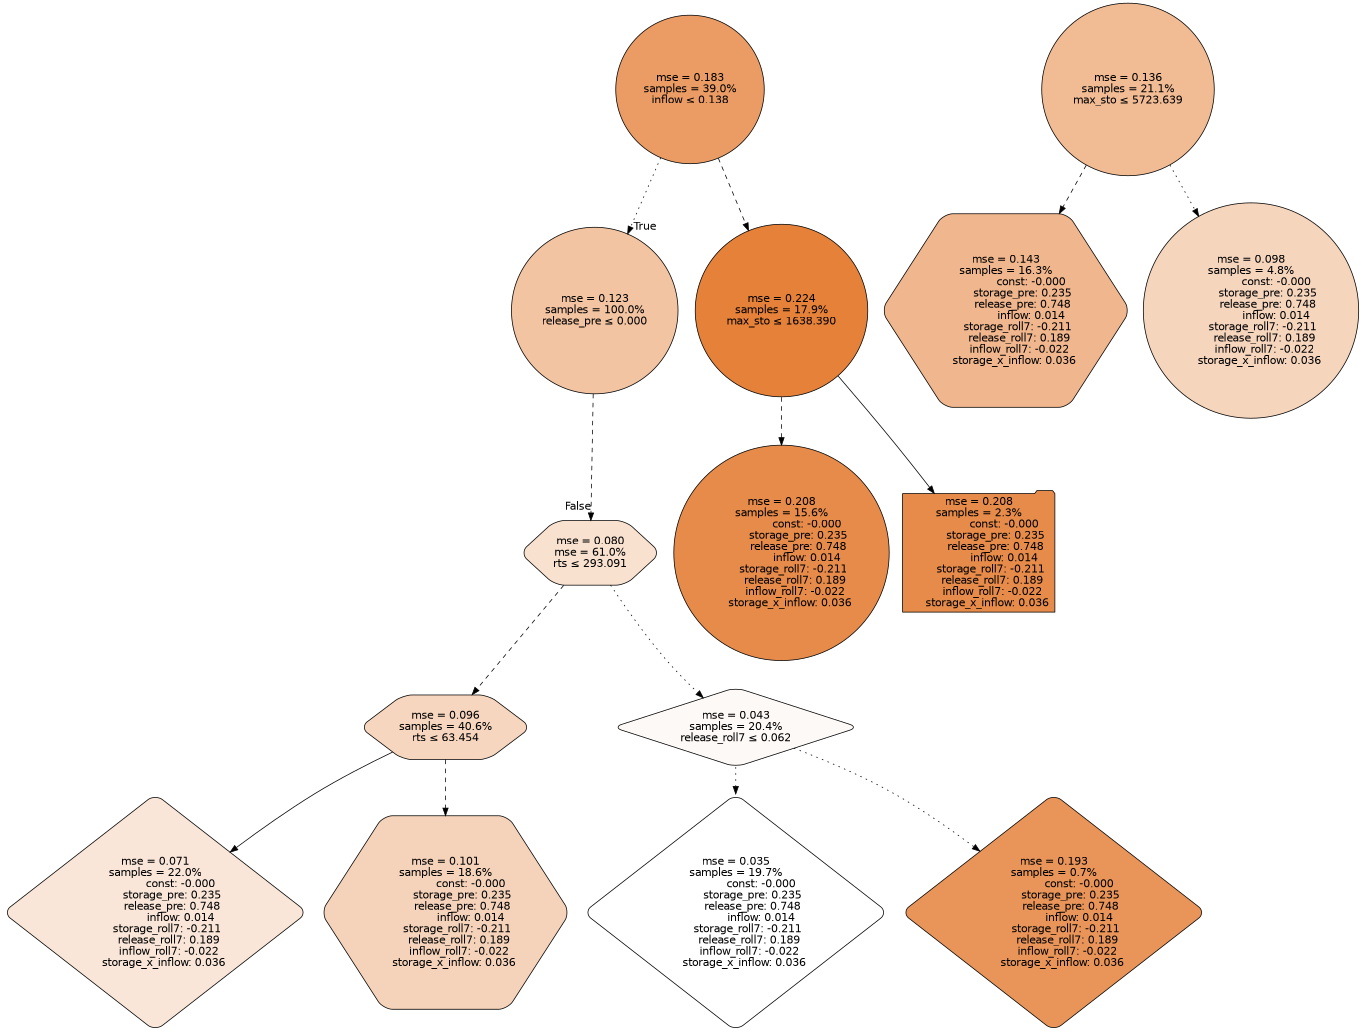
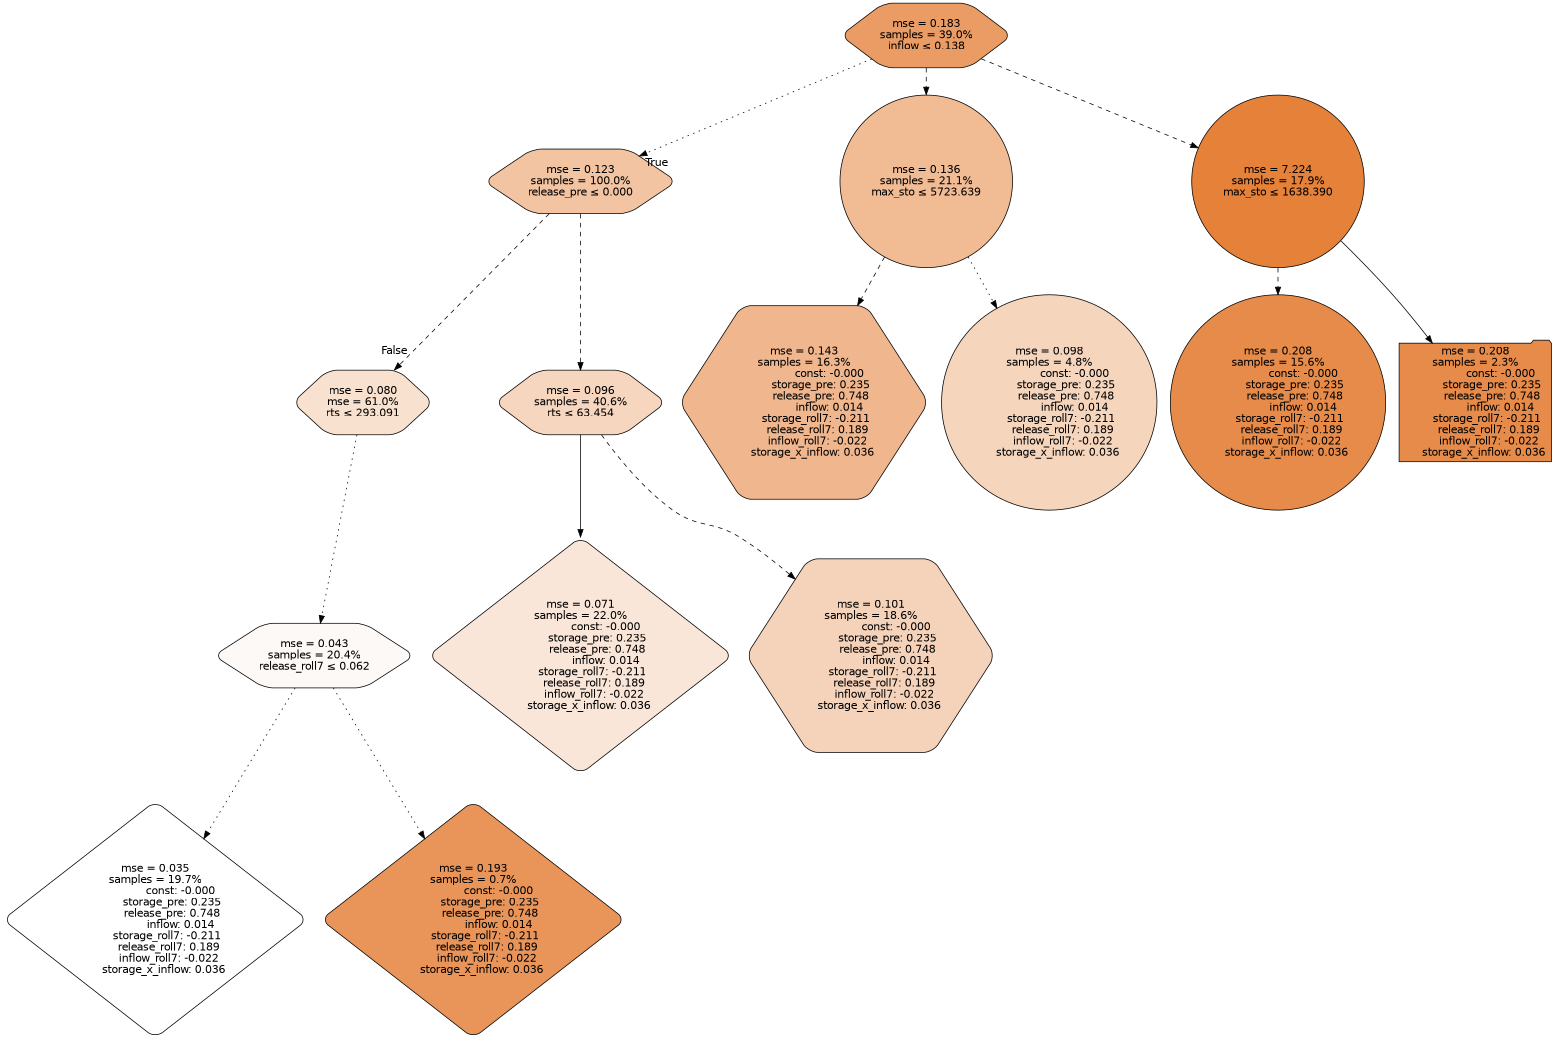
none -> (926, 77)
(690, 89) -> (926, 35)
(595, 311) -> (580, 181)
(782, 311) -> (1278, 181)
(520, 637) -> (580, 288)
(736, 727) -> (314, 656)
